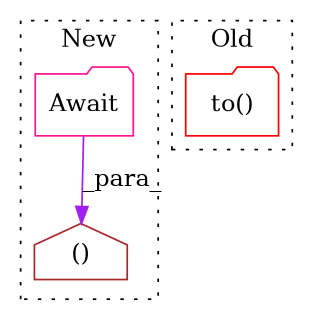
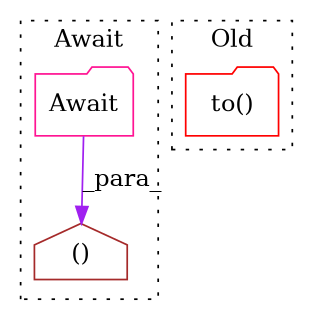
(89, 40) -> (89, 40)
